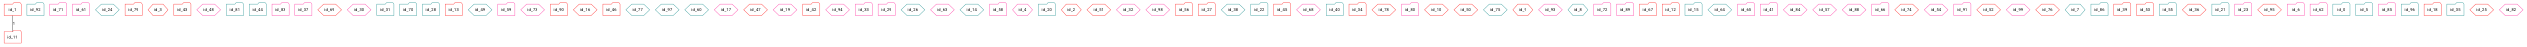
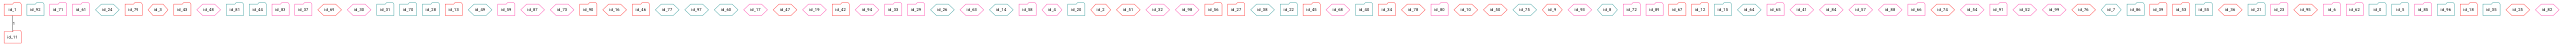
none -> (533, 10)
(1769, 10) -> (1802, 10)
(1989, 10) -> (2025, 10)
